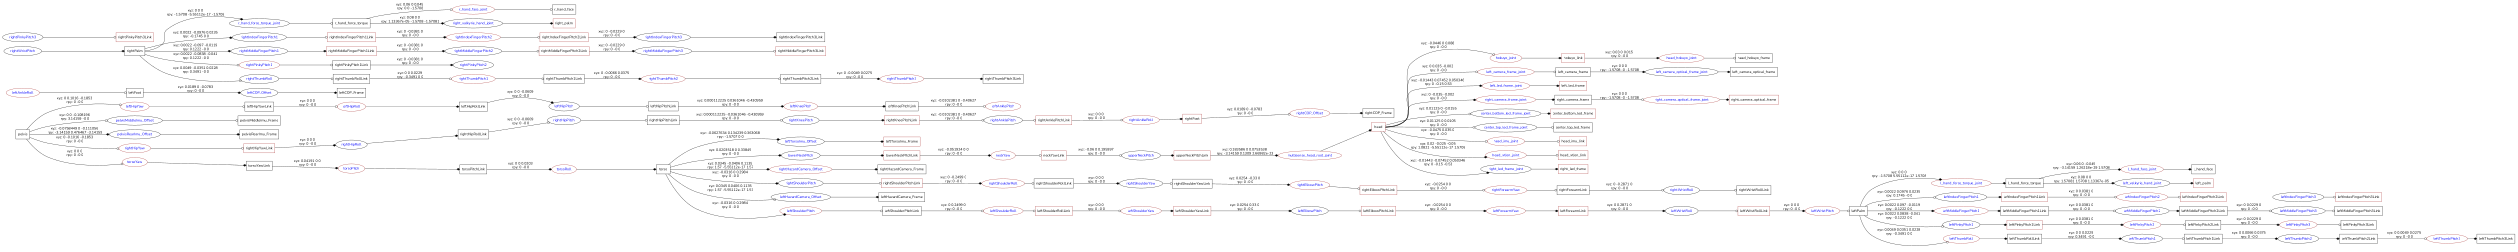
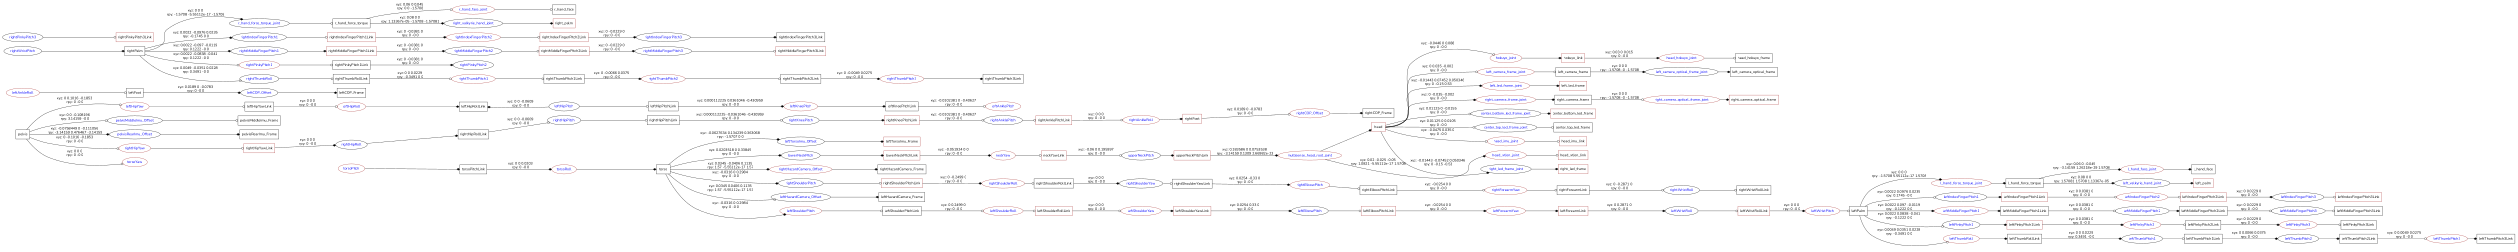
(519, 98) -> (520, 108)
(1431, 155) -> (1408, 176)
(259, 166) -> none
(1378, 190) -> (1378, 190)
none -> (2248, 197)
